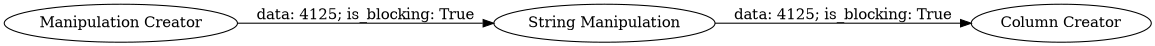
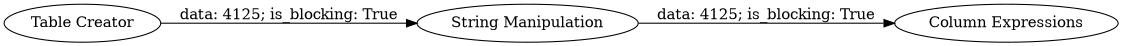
(121, 23) -> (82, 23)
(1061, 23) -> (1006, 23)
